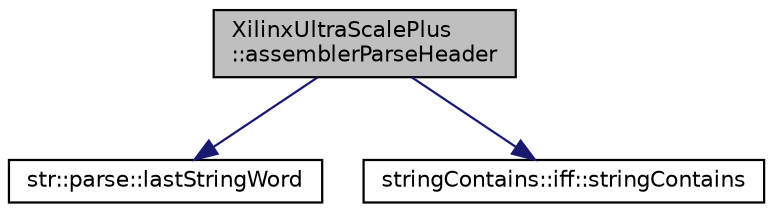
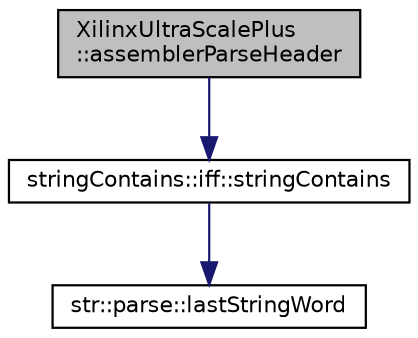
(266, 112) -> (209, 233)
